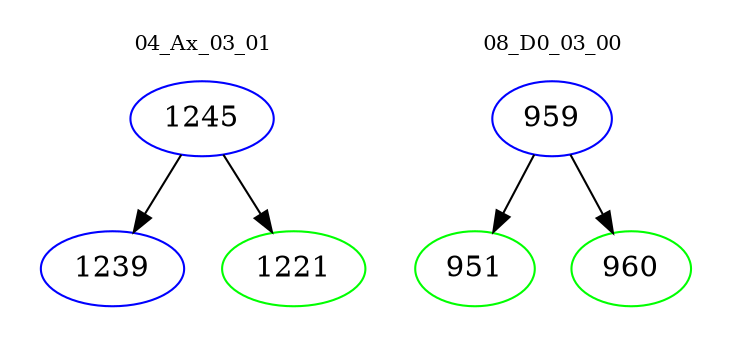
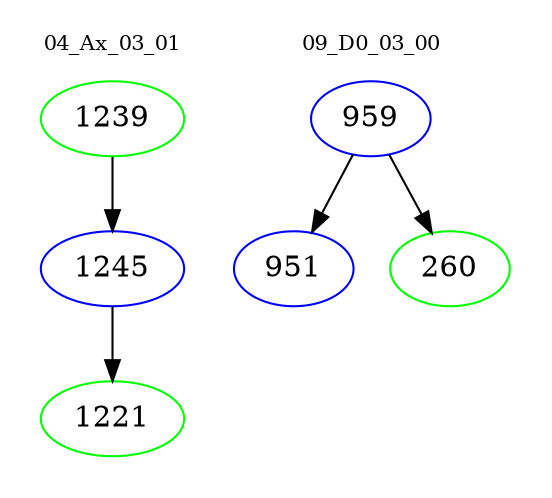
(553, 45) -> (372, 45)
(163, 184) -> (113, 184)
(113, 269) -> (113, 119)
(475, 269) -> (294, 269)
(631, 269) -> (450, 269)
